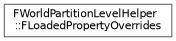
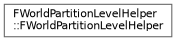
(88, 21) -> (88, 21)
